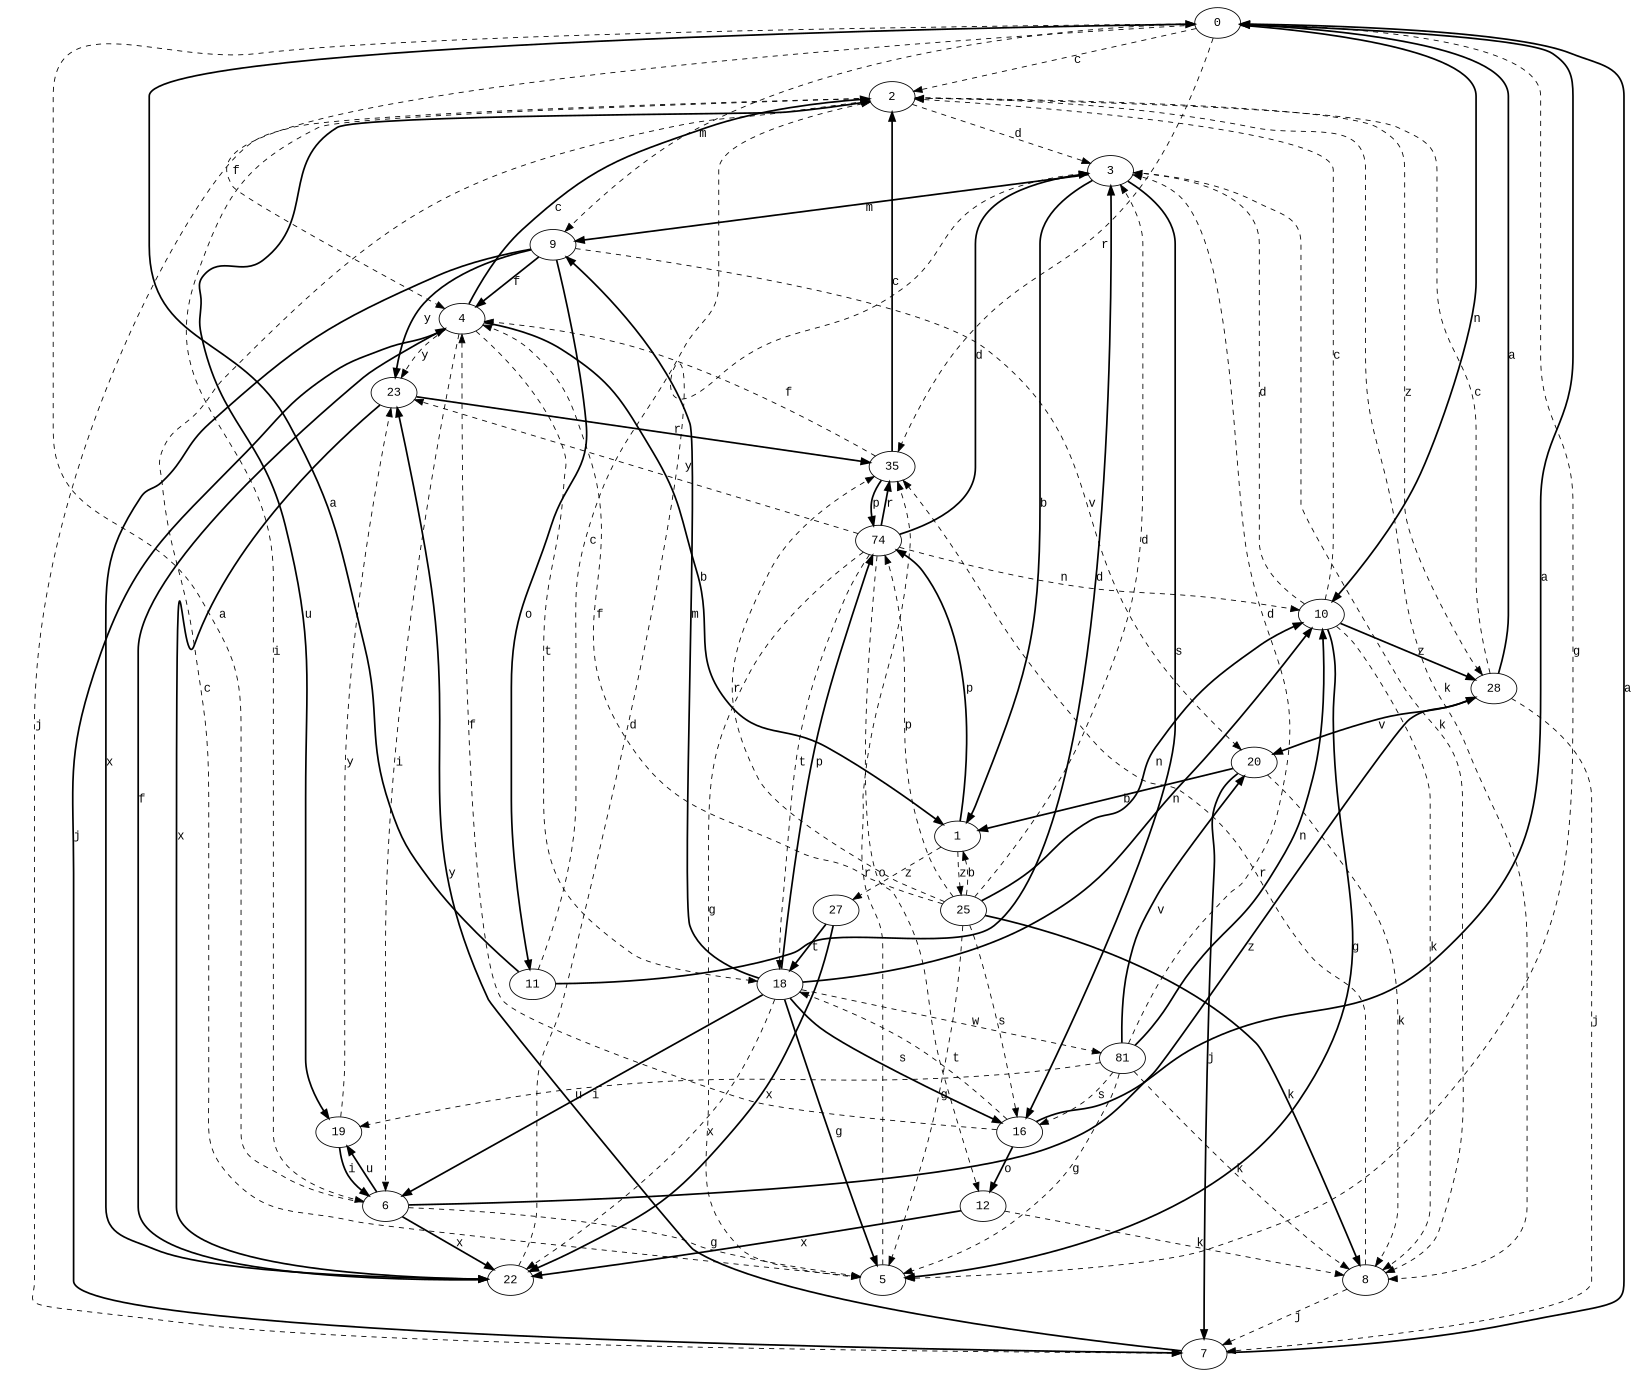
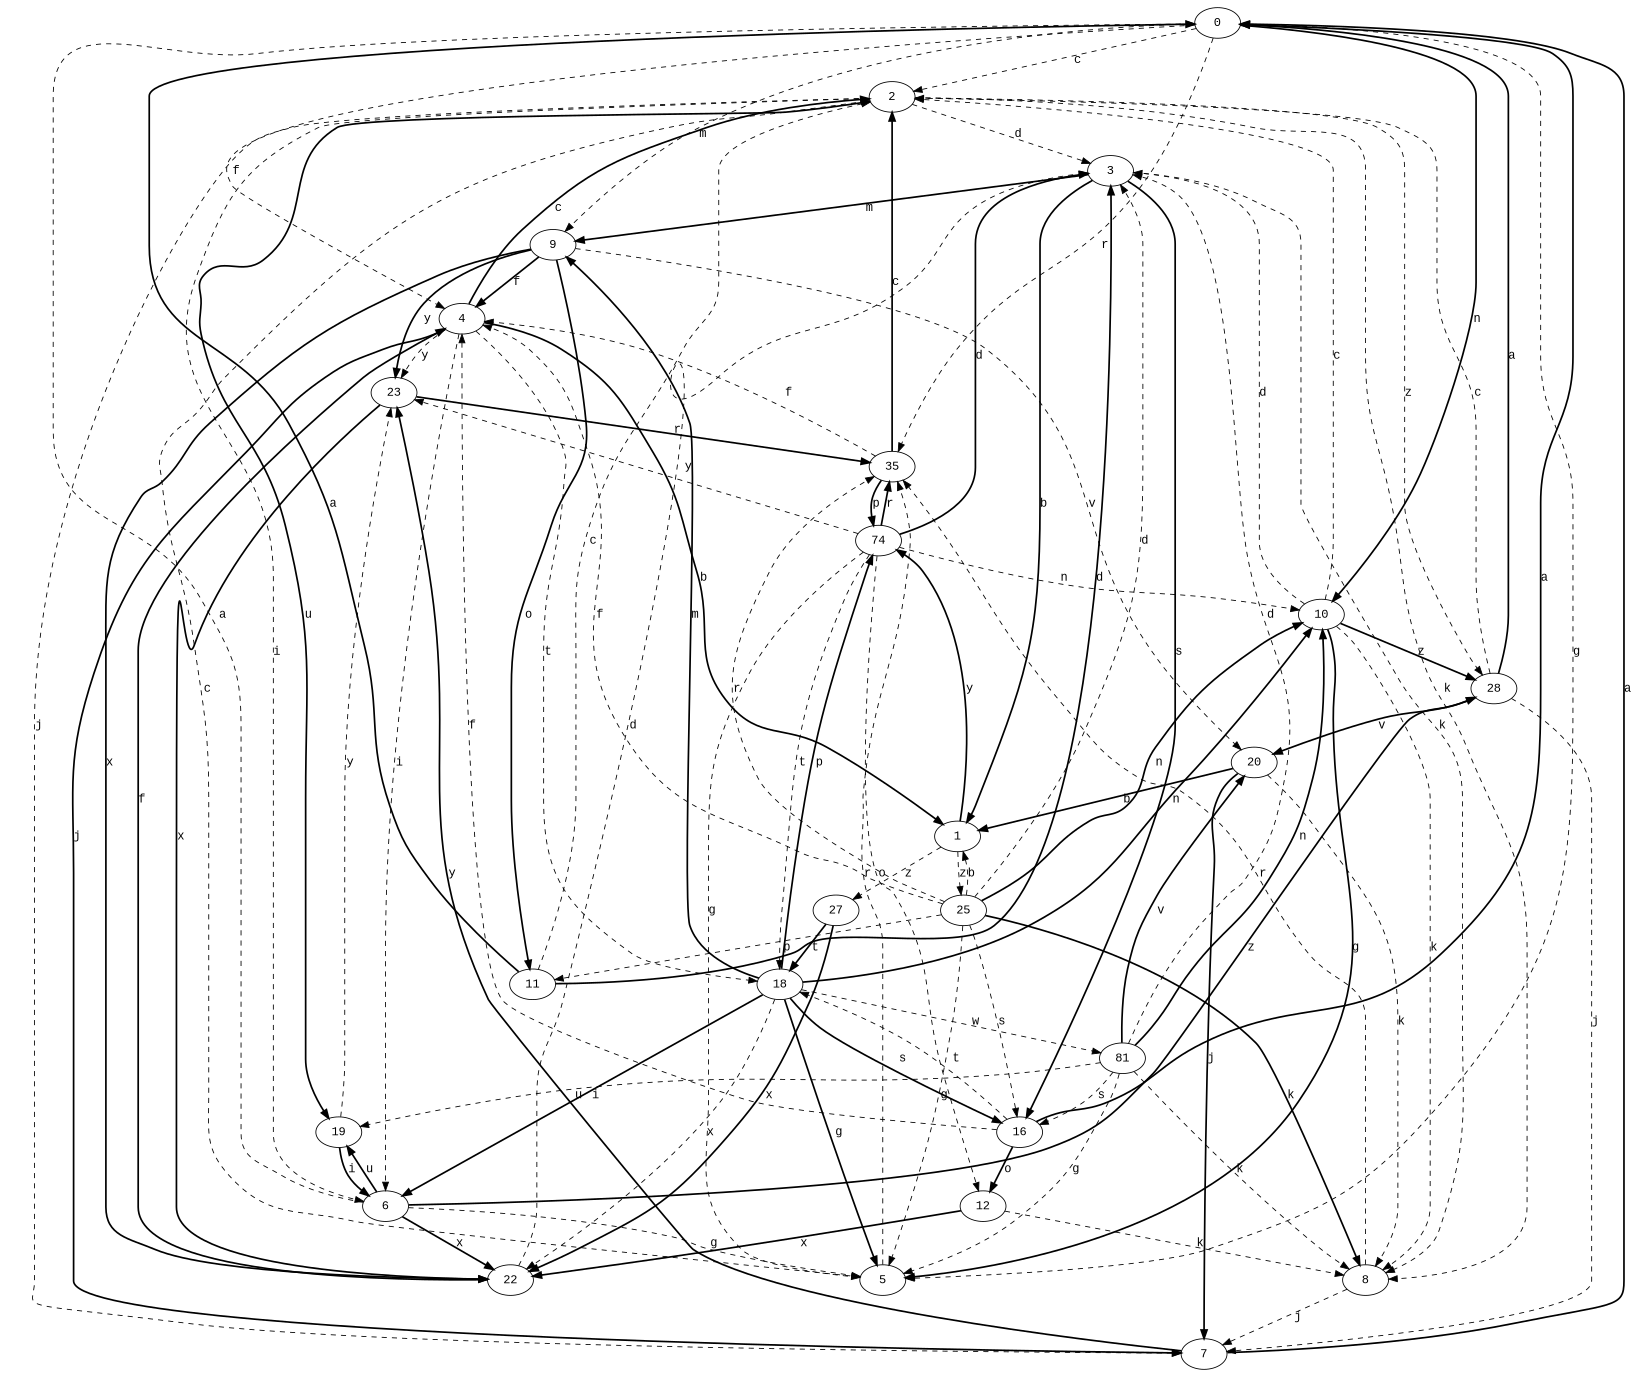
(970, 689) -> (970, 689)
(905, 734) -> (752, 946)
